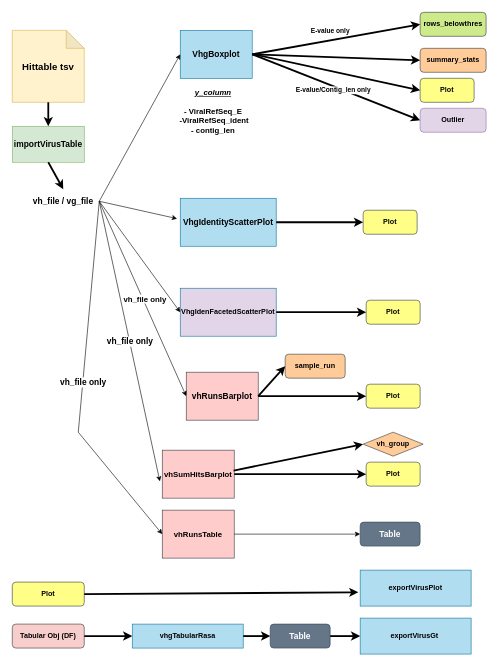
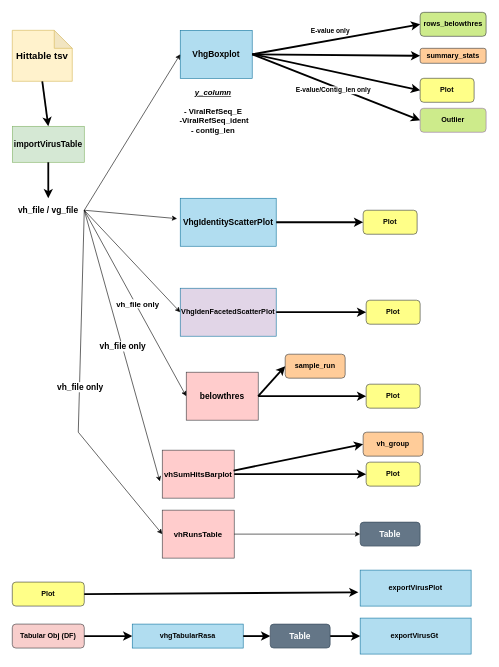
(453, 60) -> (453, 56)
(48, 66) -> (42, 56)
(453, 120) -> (453, 120)
(63, 201) -> (48, 210)
(222, 396) -> (222, 396)
(393, 444) -> (393, 444)
